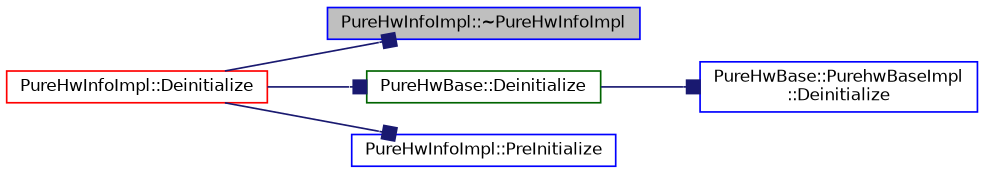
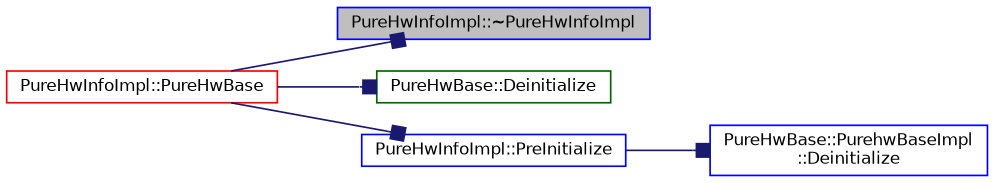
(137, 87) -> (142, 87)
(642, 87) -> (659, 150)
